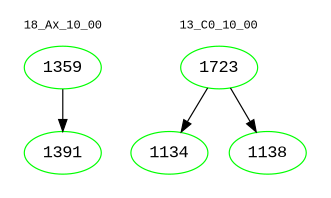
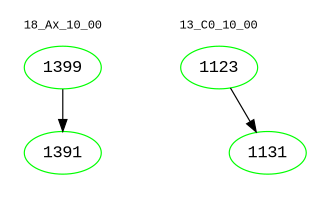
(63, 68) -> (63, 68)
(219, 68) -> (219, 68)
(169, 153) -> none
(268, 153) -> (268, 153)
